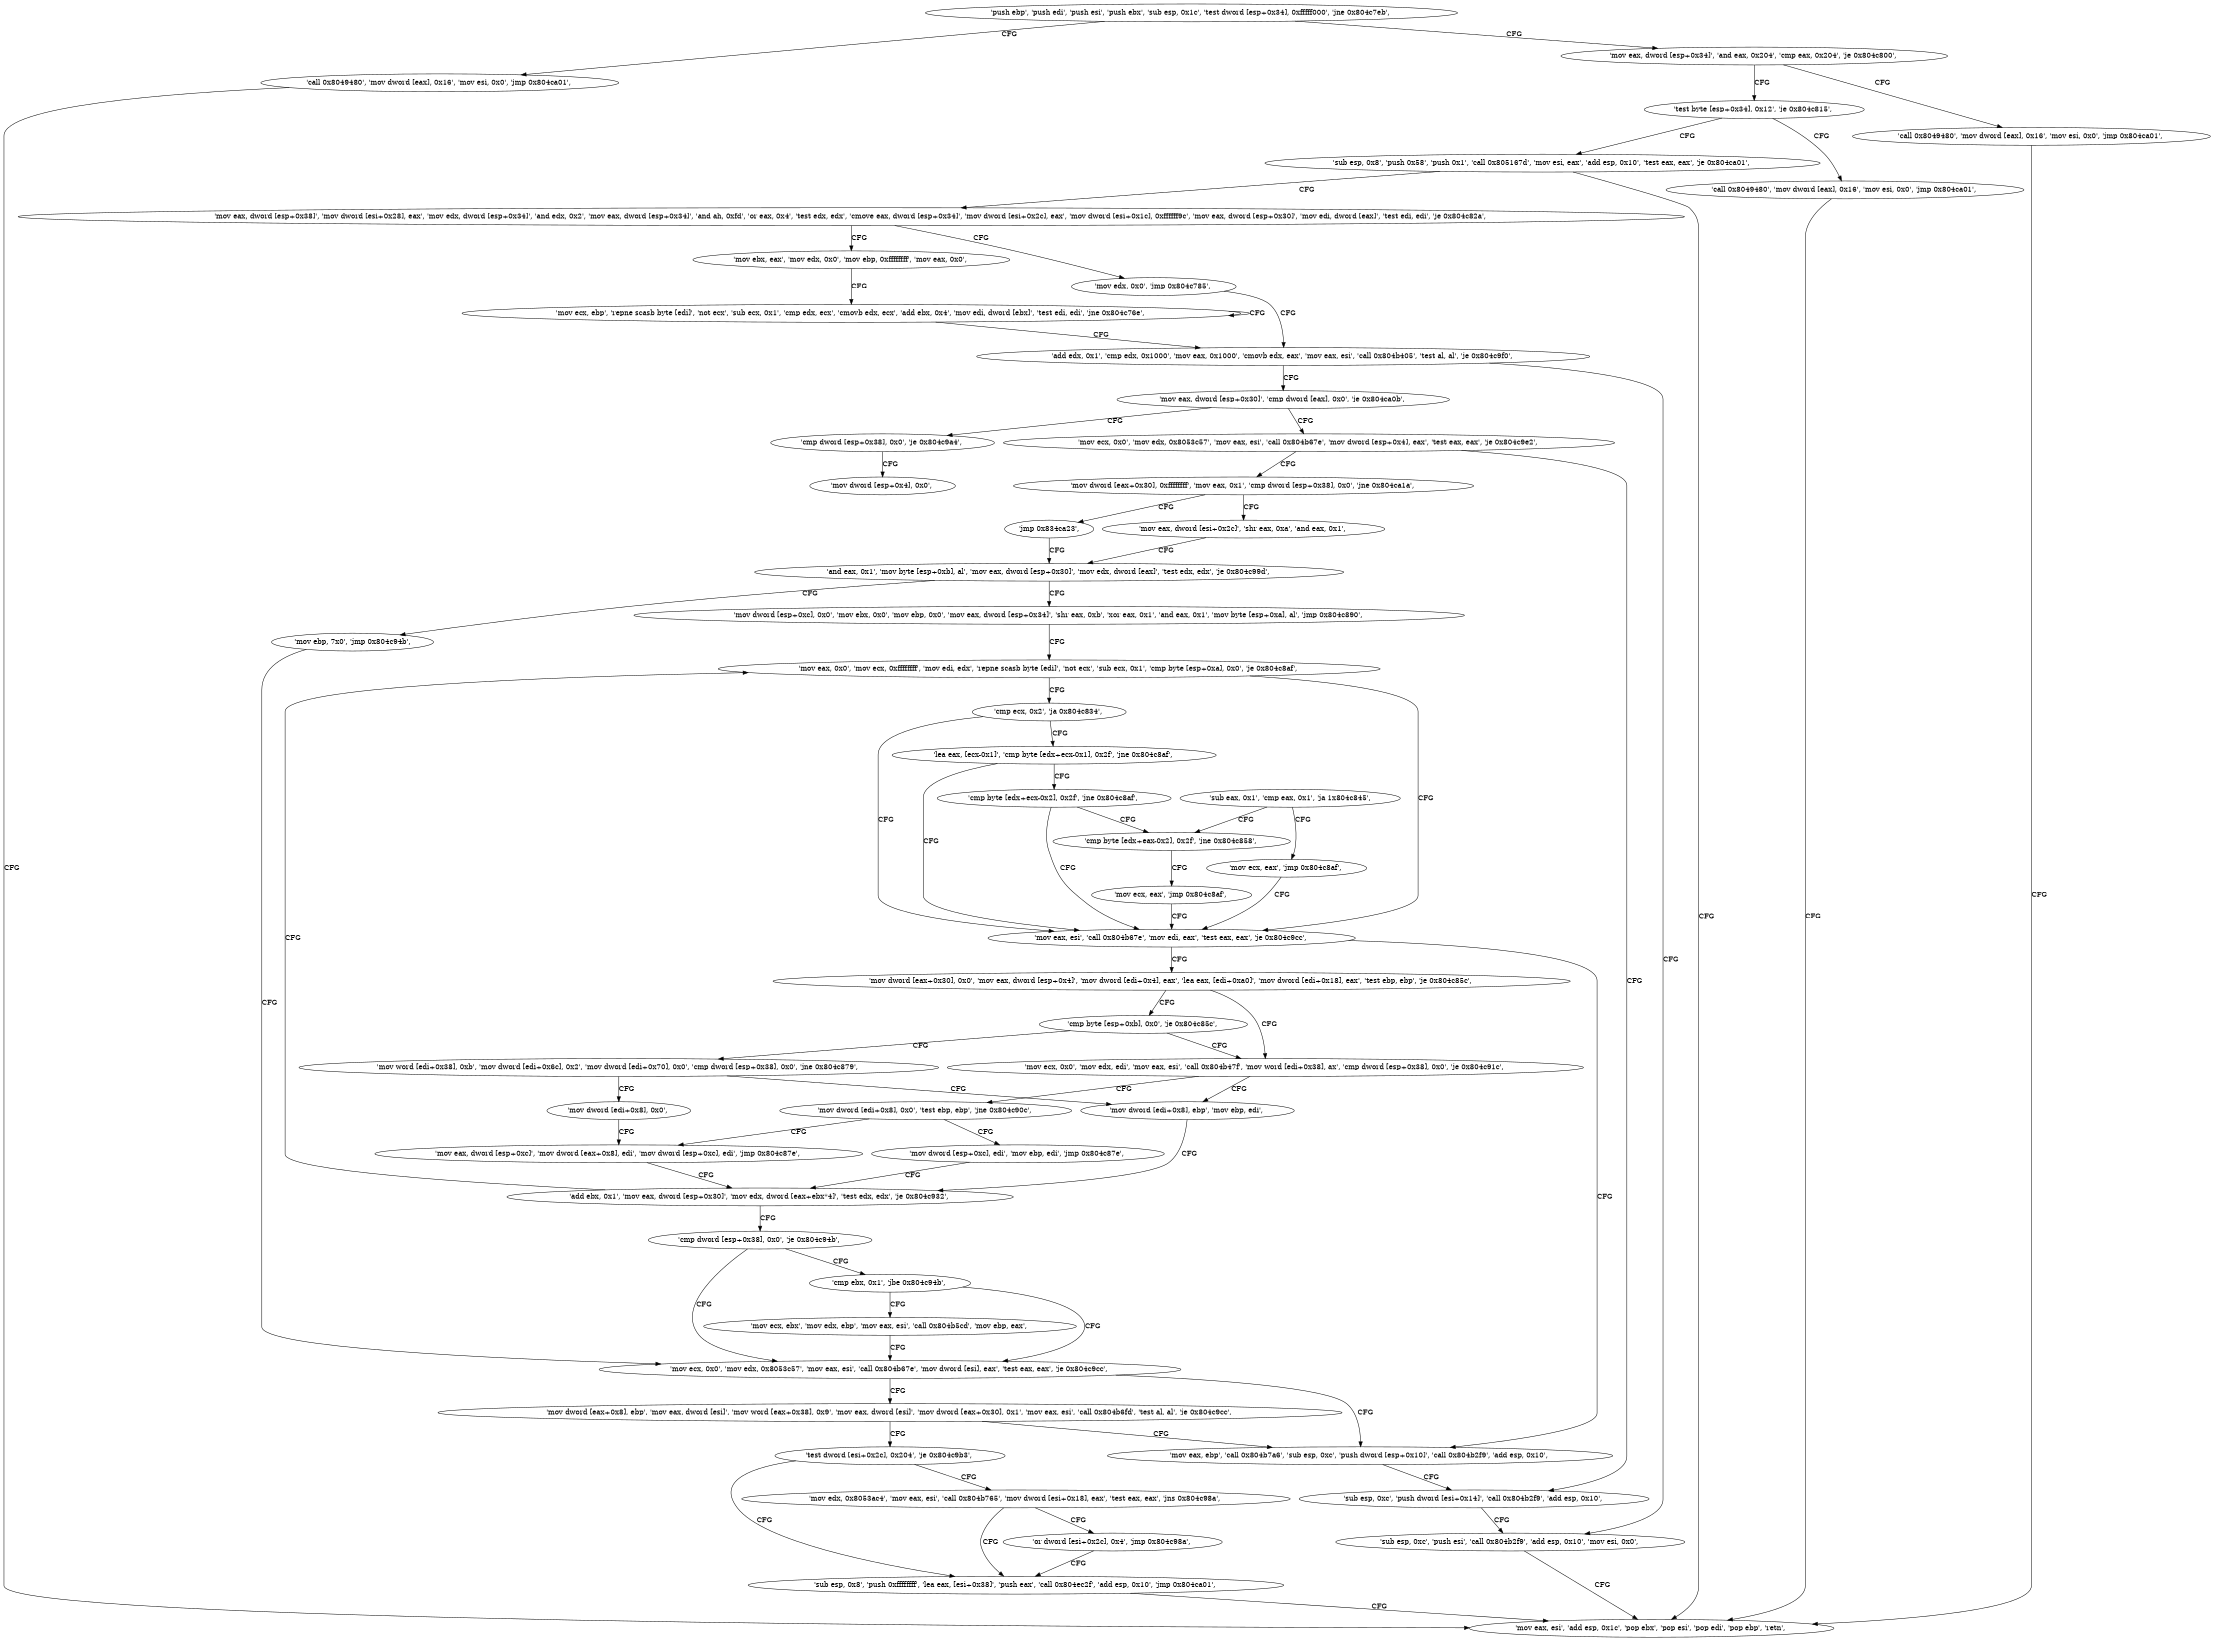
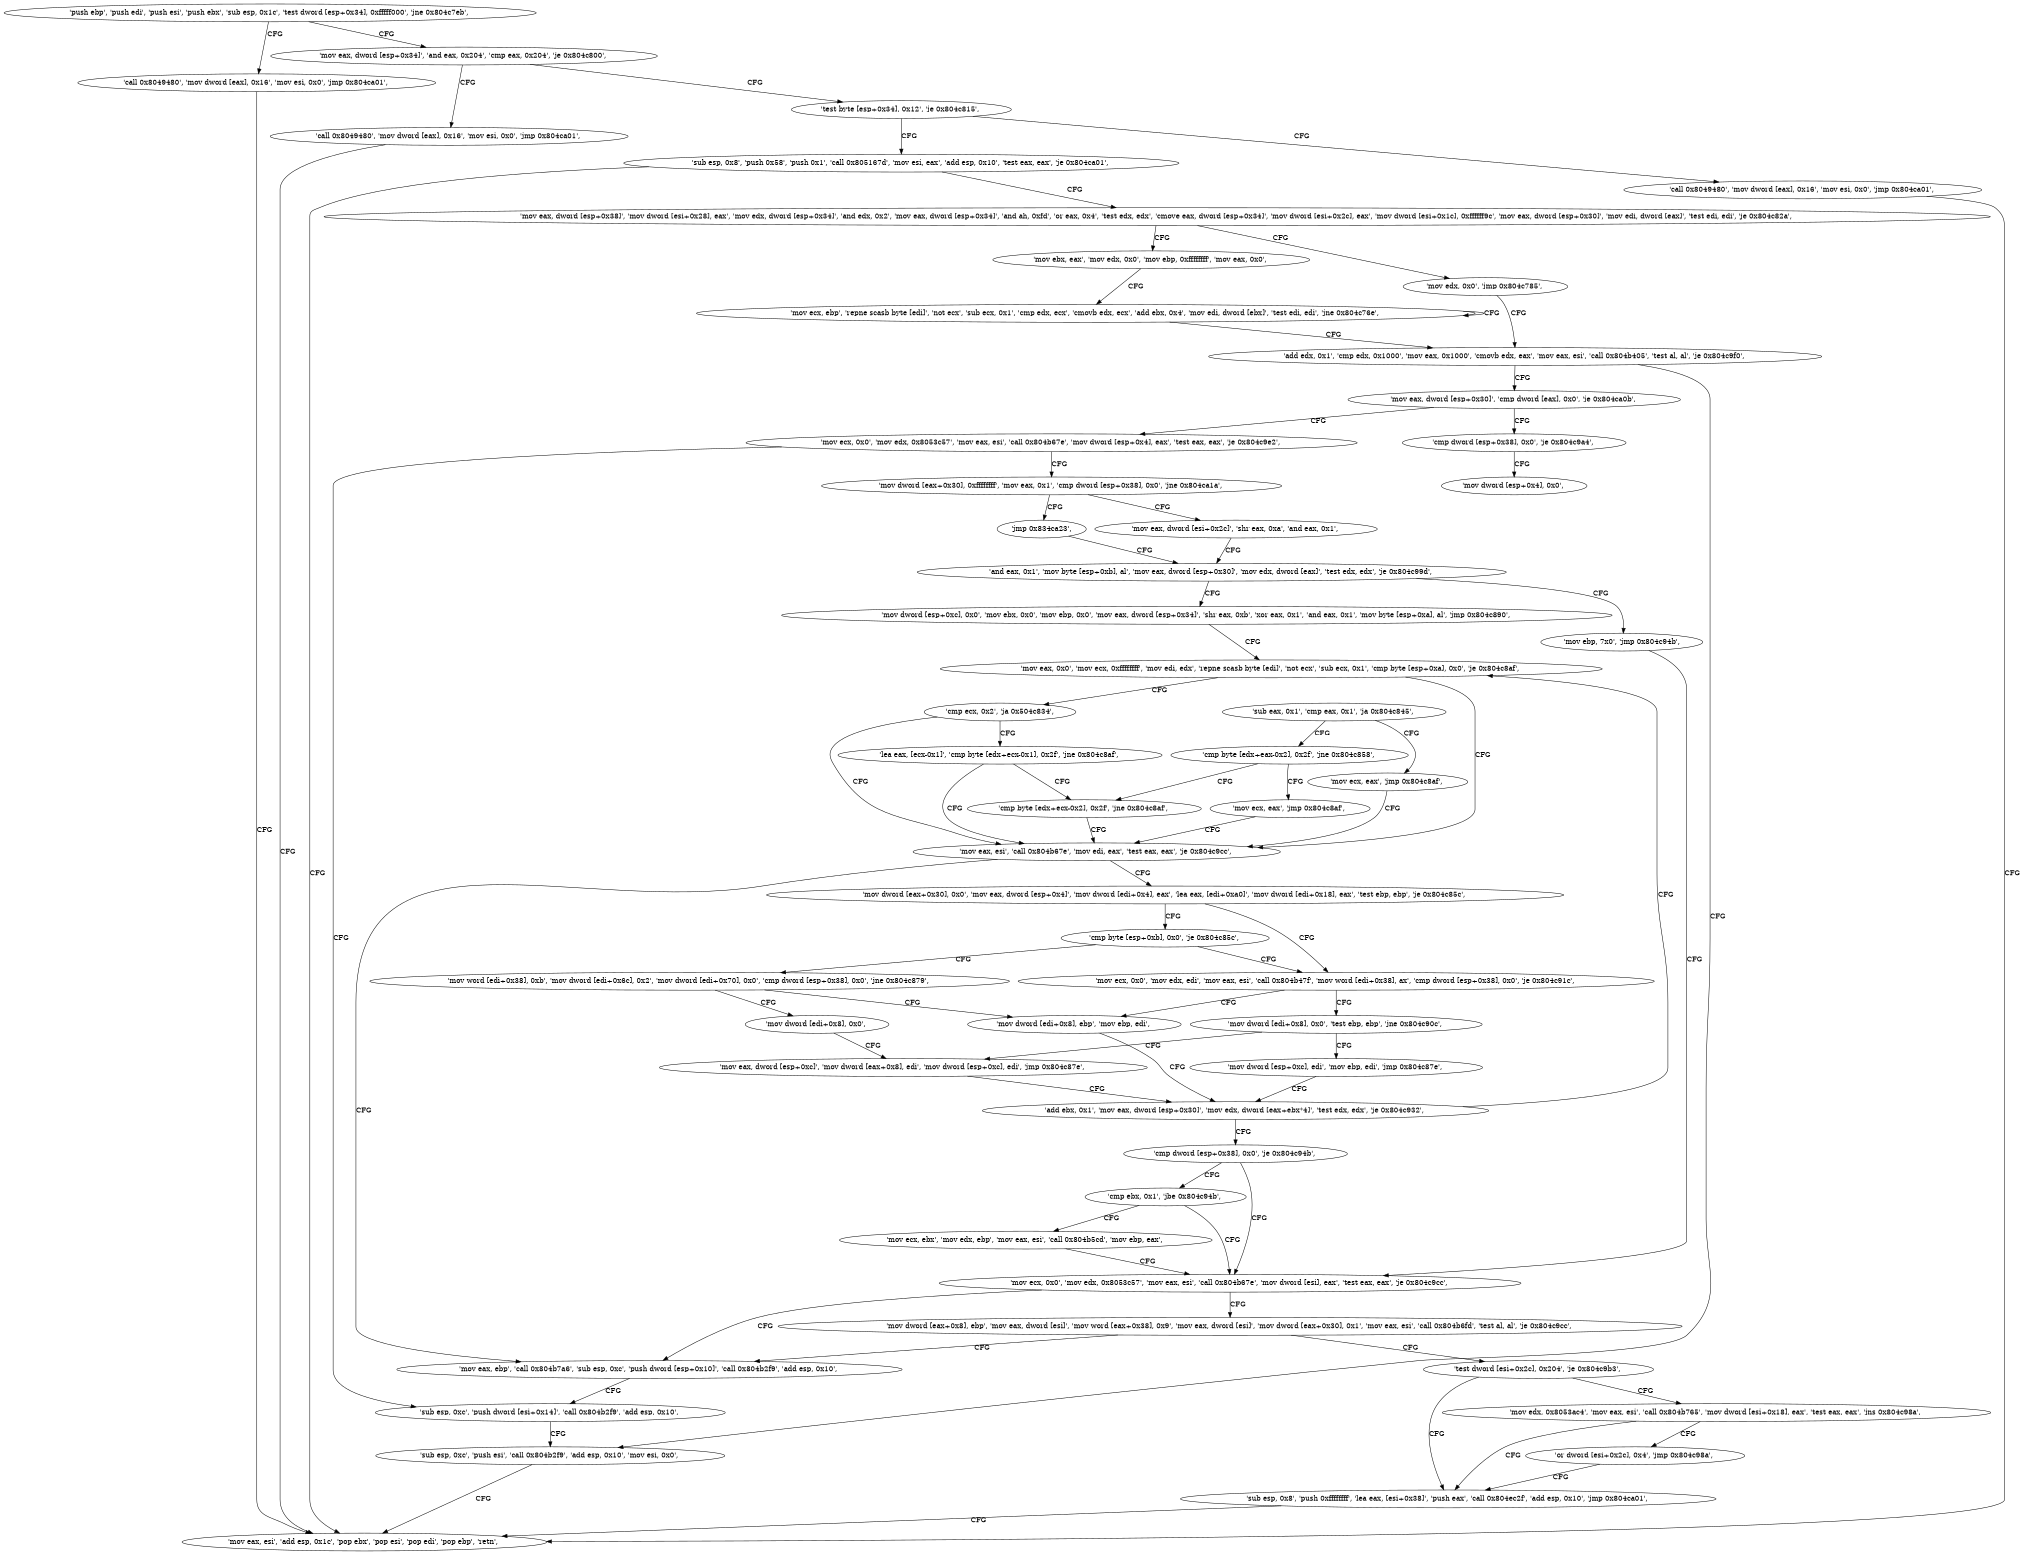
(1049, 712) -> (1000, 712)
(1290, 798) -> (1334, 712)
(1110, 819) -> (1189, 781)
